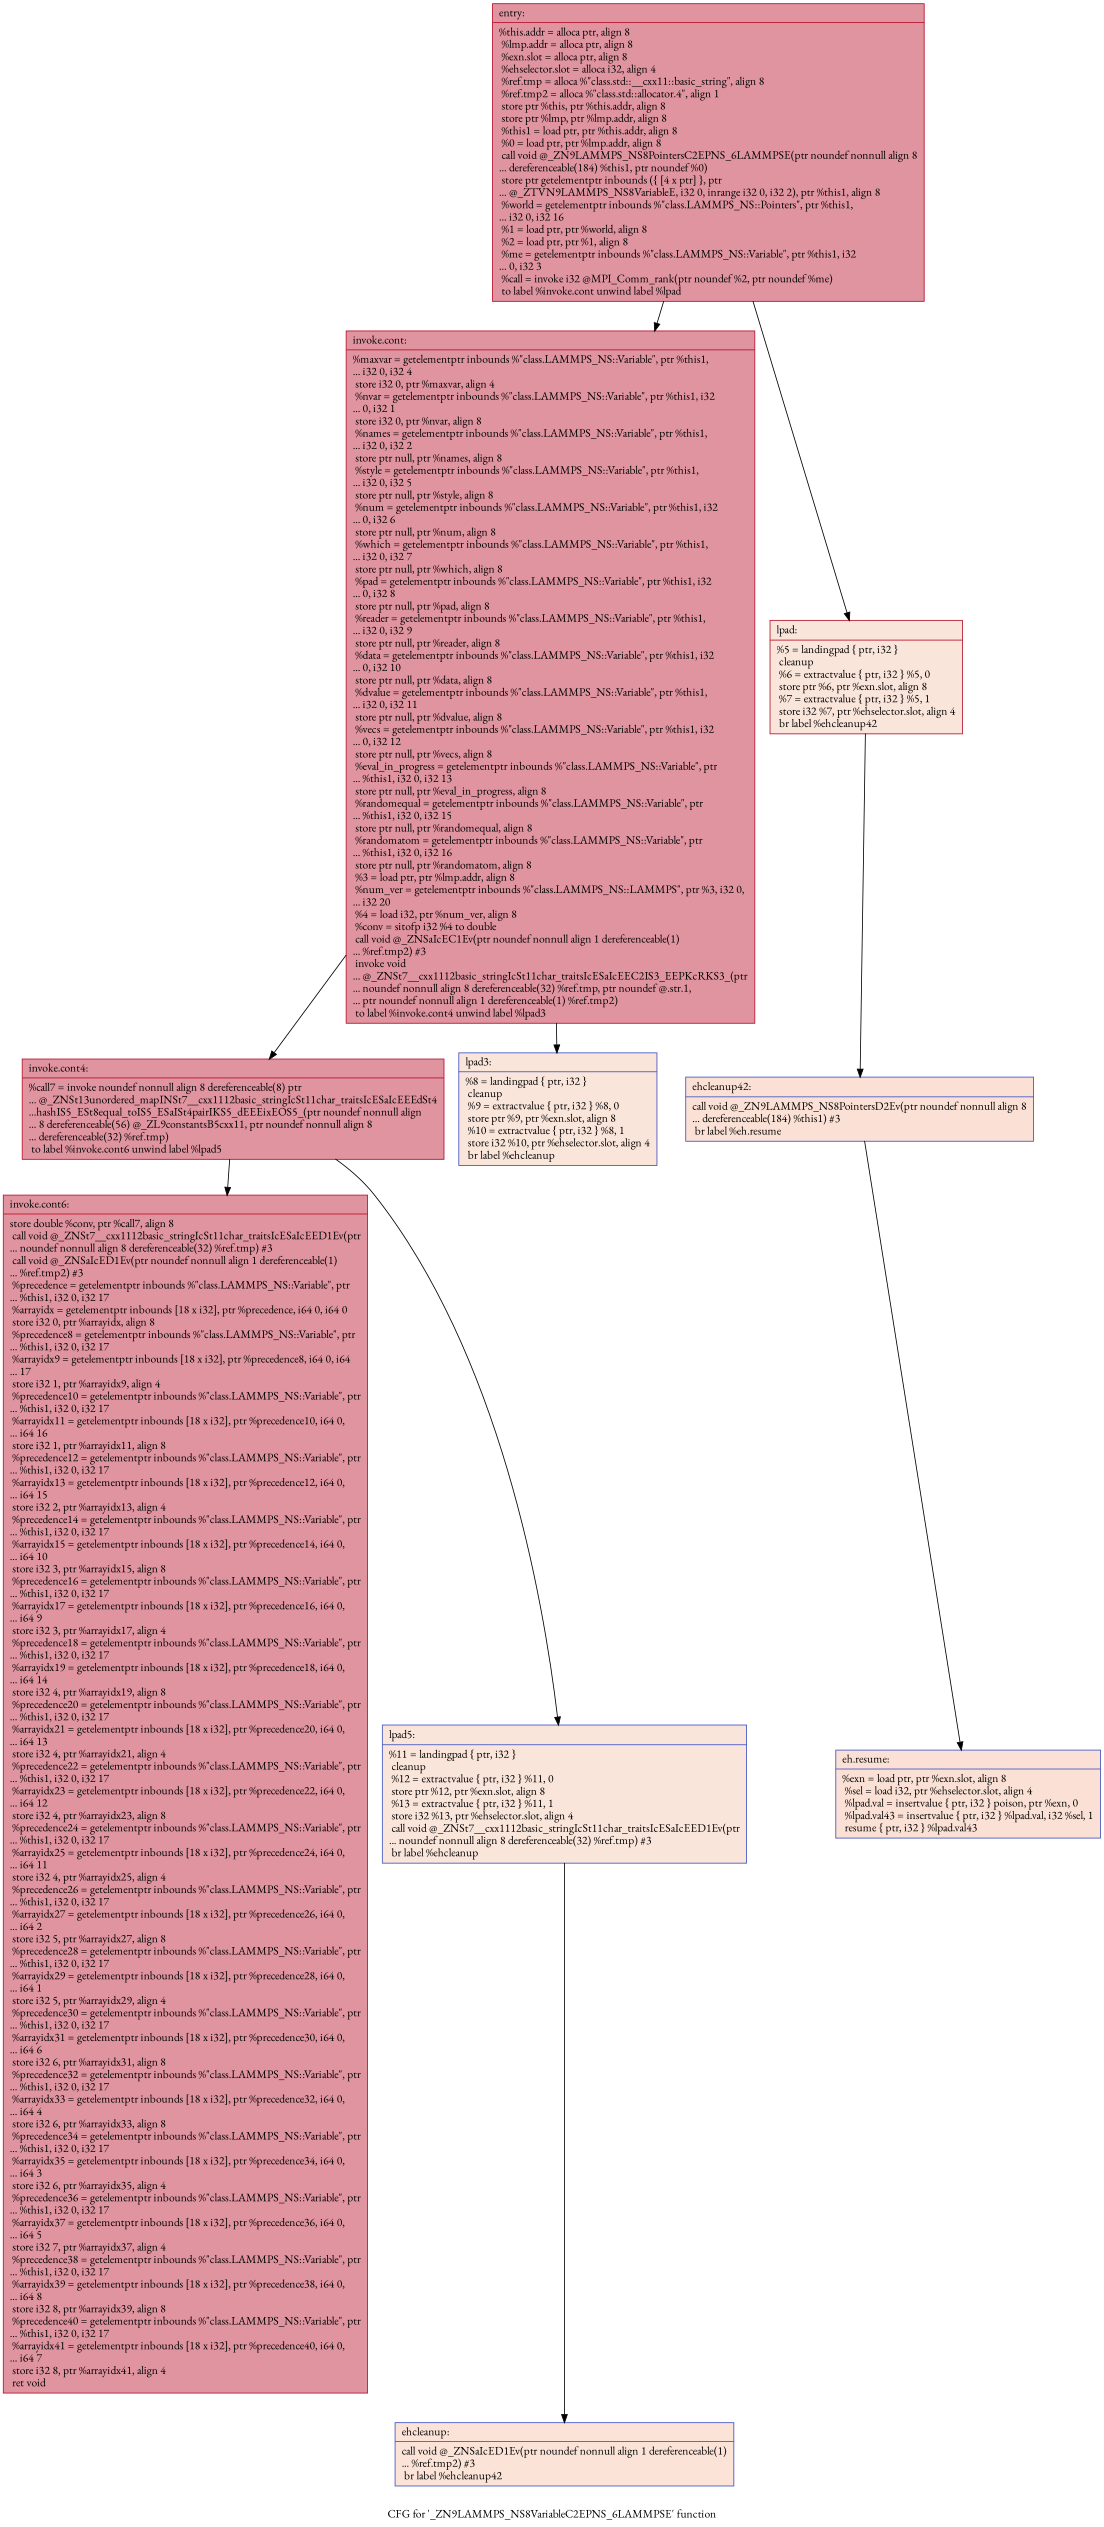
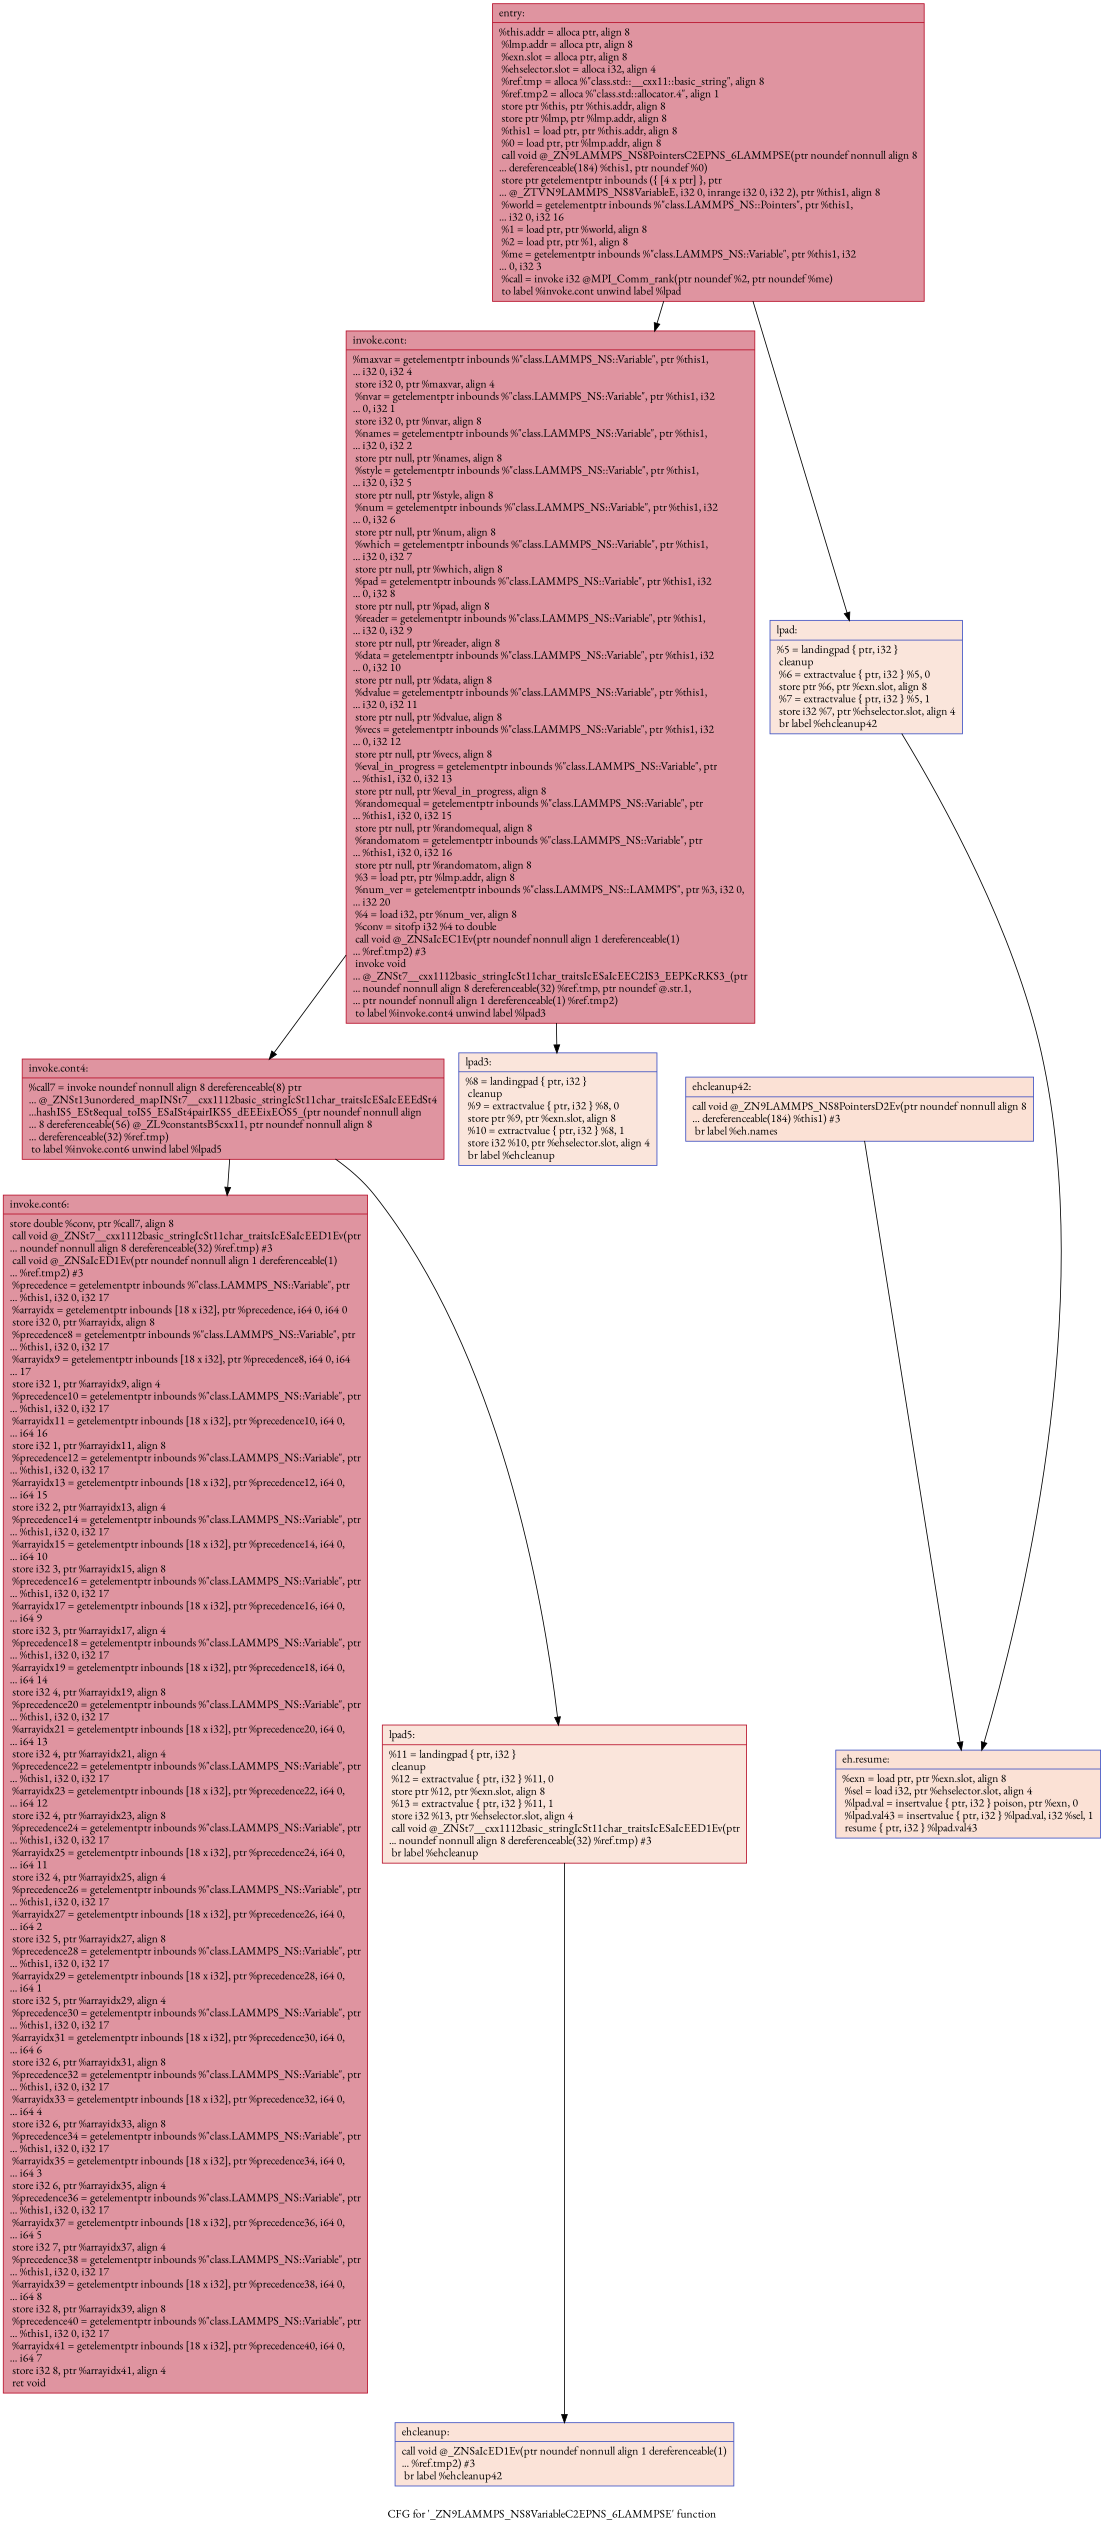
(866, 677) -> (866, 677)
(863, 901) -> (1060, 1226)
(737, 1131) -> (735, 1131)
(564, 1794) -> (564, 1794)
